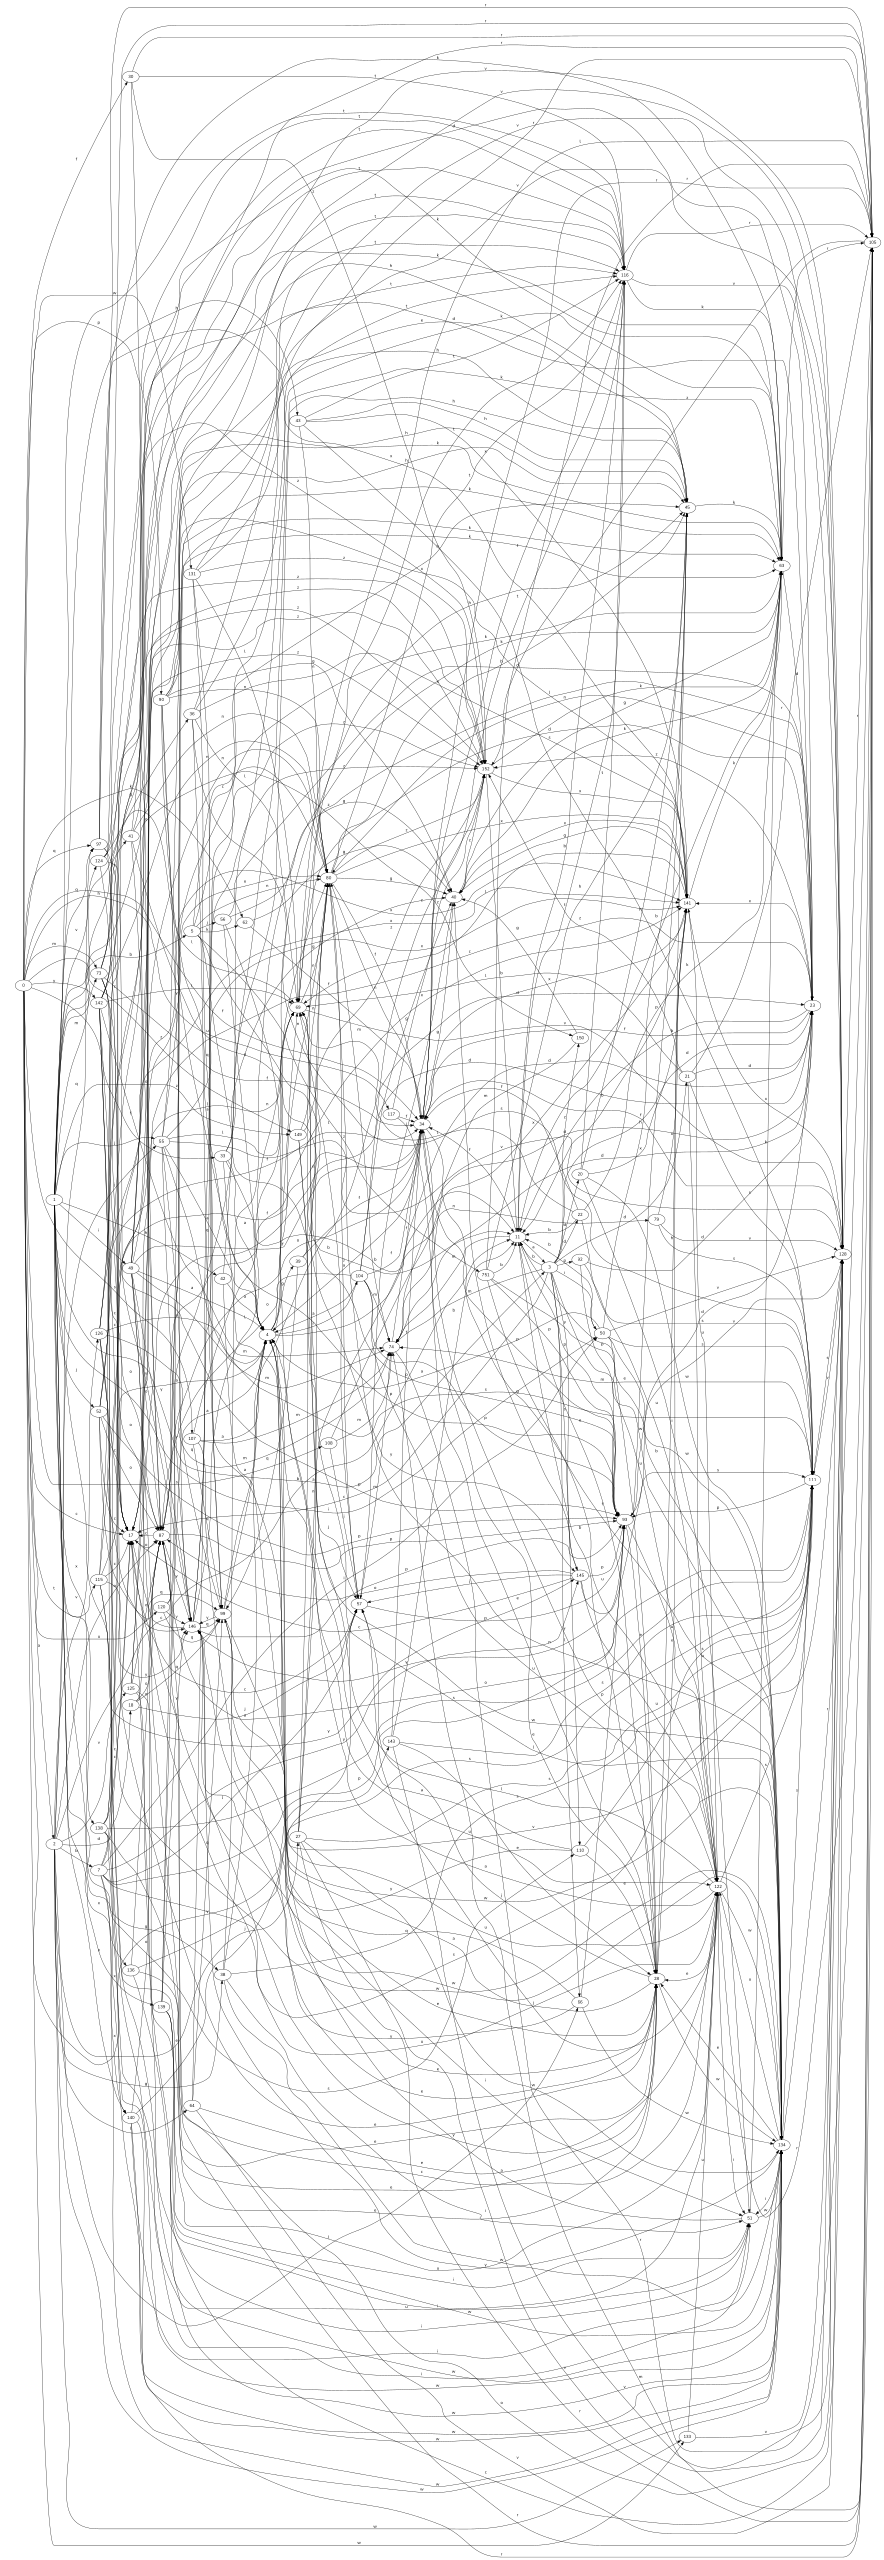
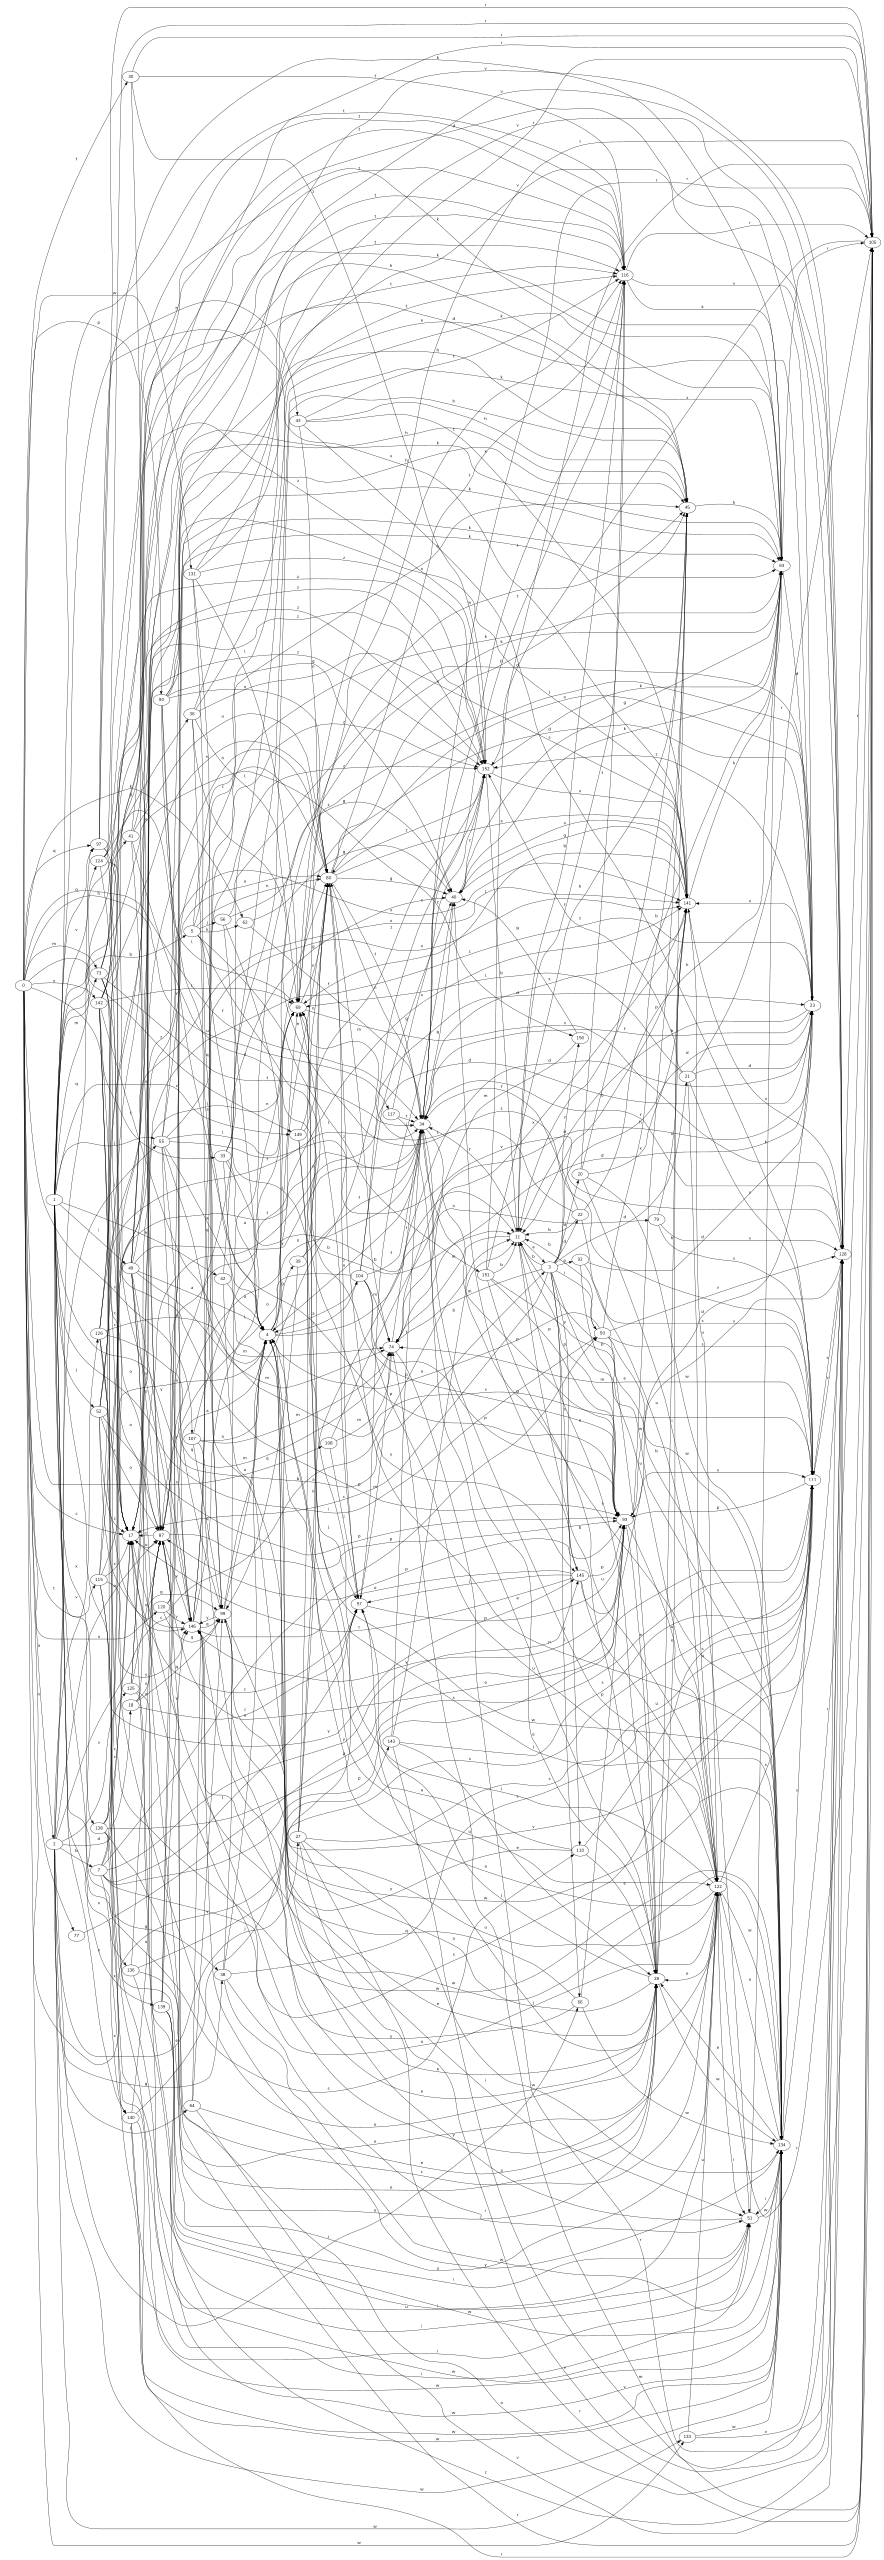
(486, 1275) -> (486, 1275)
none -> (77, 1936)
(307, 2464) -> (772, 2392)
